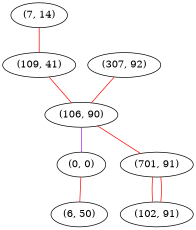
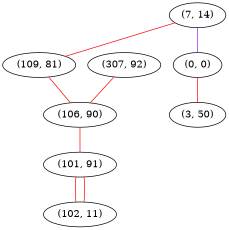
(39, 65) -> (39, 65)
(81, 140) -> (198, 40)
(157, 165) -> (80, 165)
(79, 214) -> (198, 115)
(157, 214) -> (80, 214)
